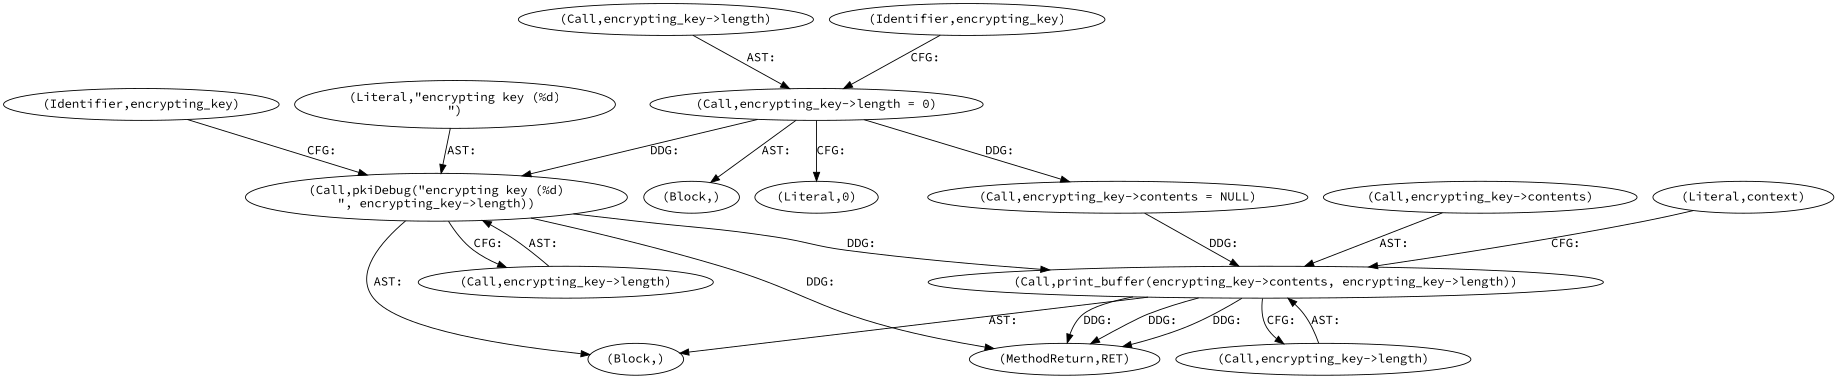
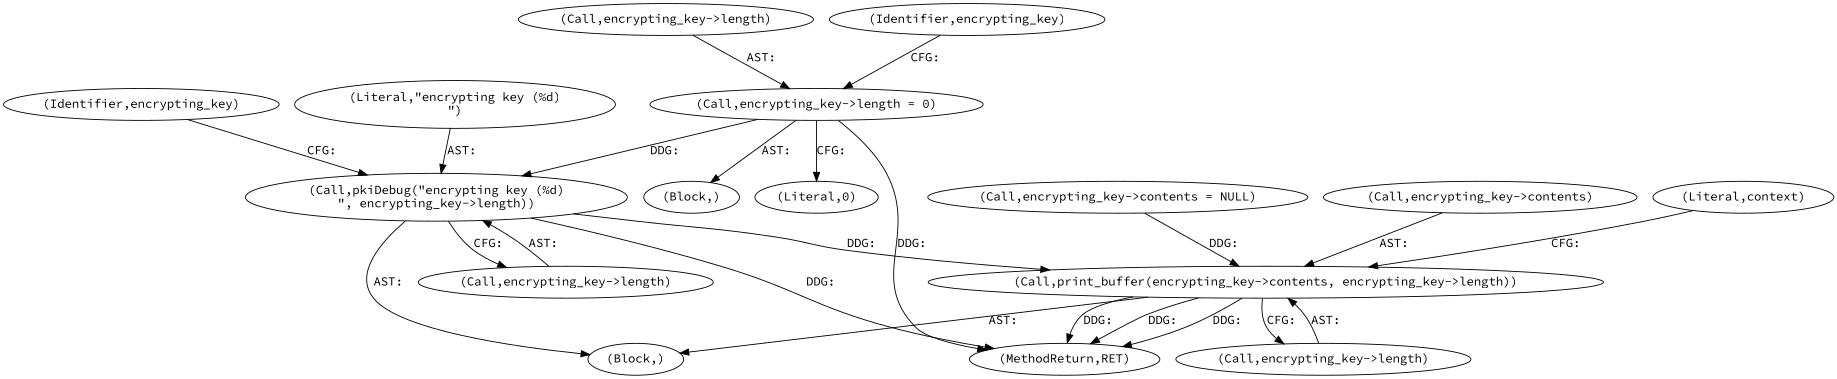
(963, 149) -> (896, 249)
